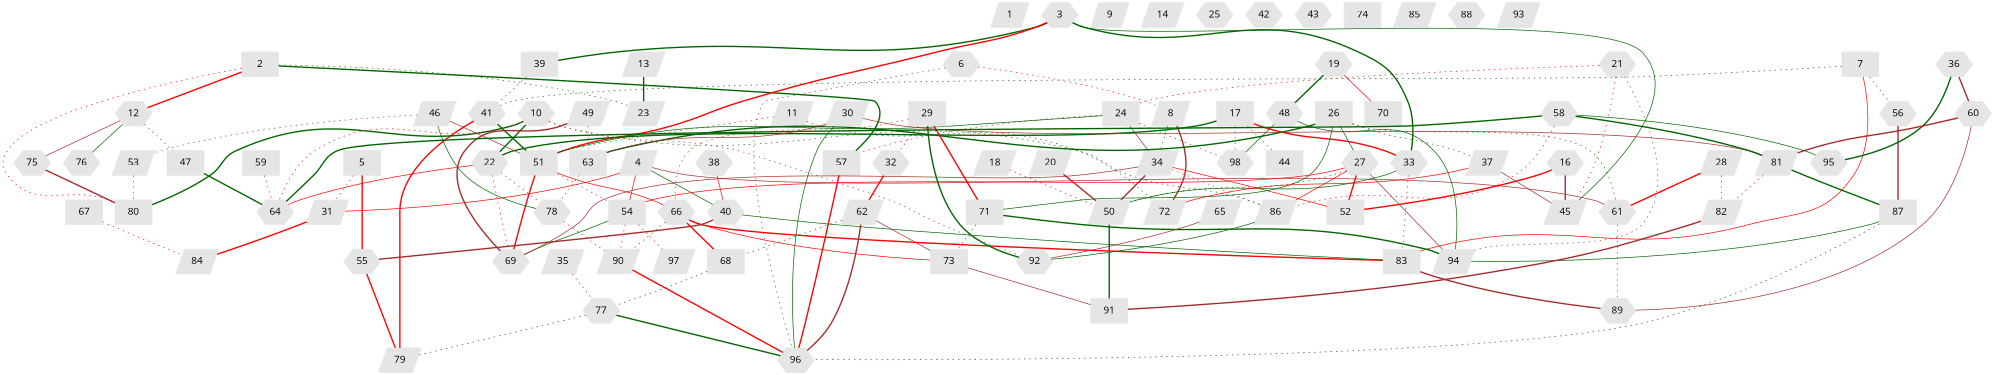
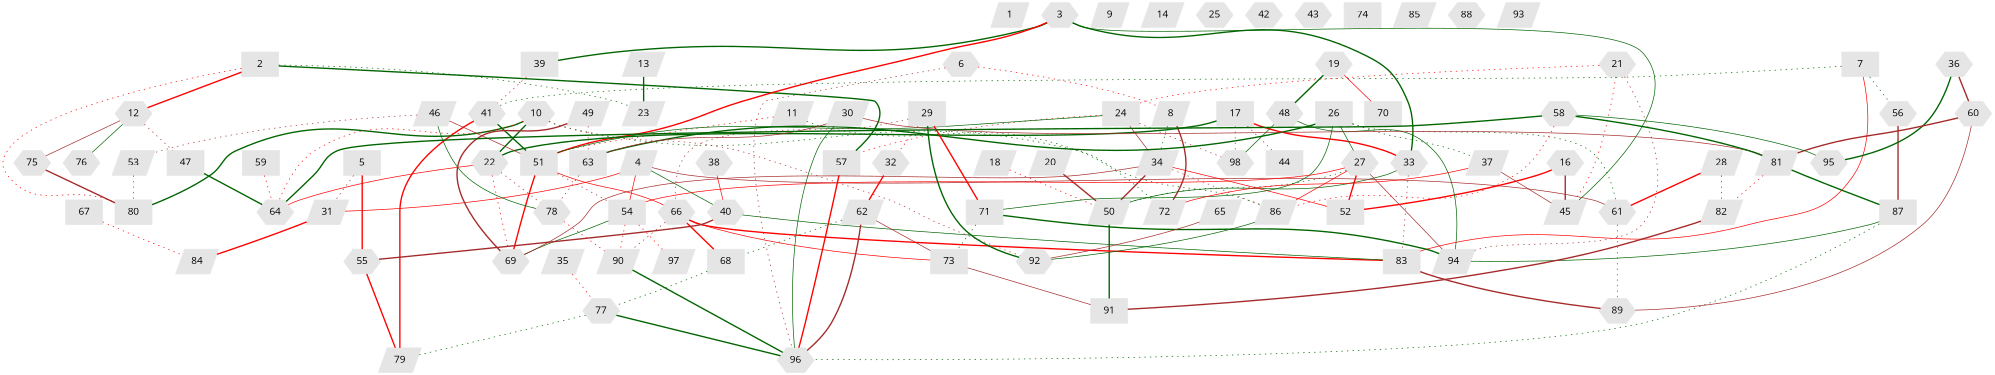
(708, 311) -> (708, 311)
